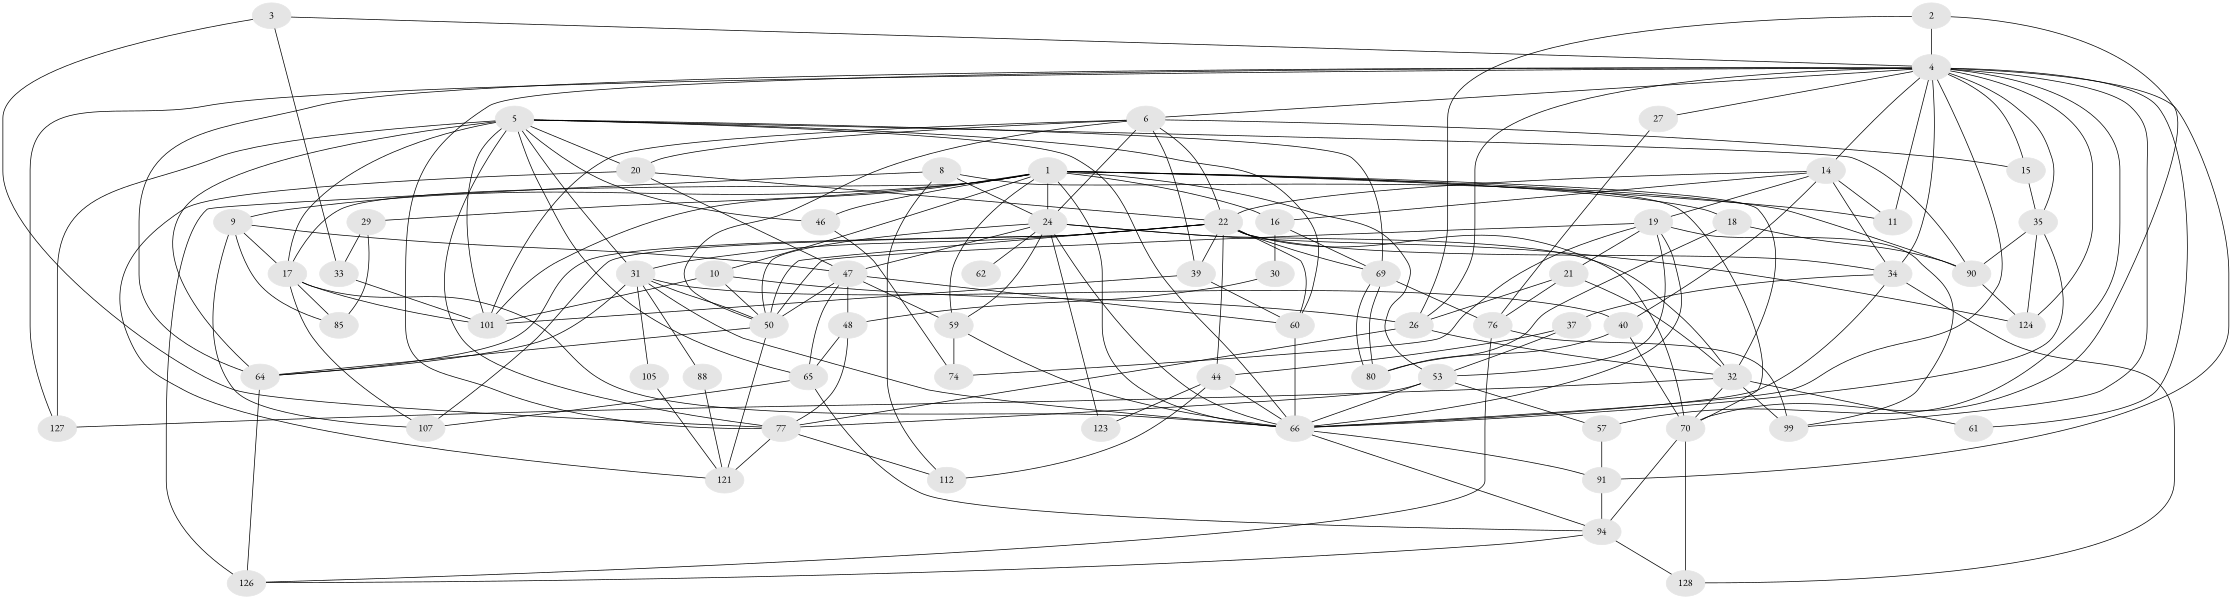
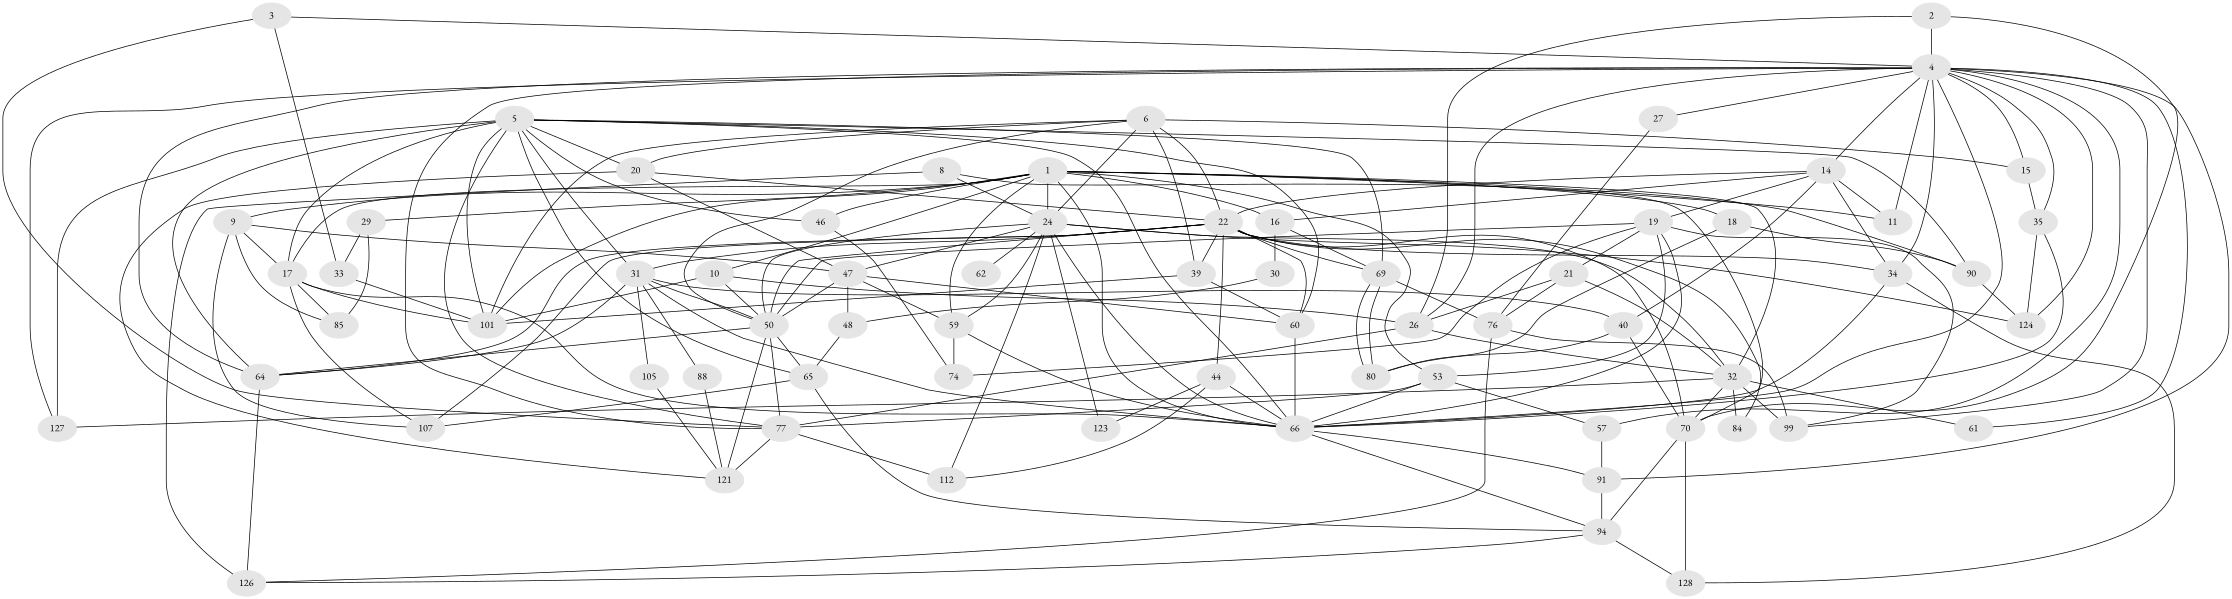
(1539, 93) -> none
(2006, 247) -> none
(818, 323) -> (784, 345)
(1572, 325) -> none
(887, 327) -> (1003, 346)
(835, 388) -> (775, 377)
none -> (1737, 429)
